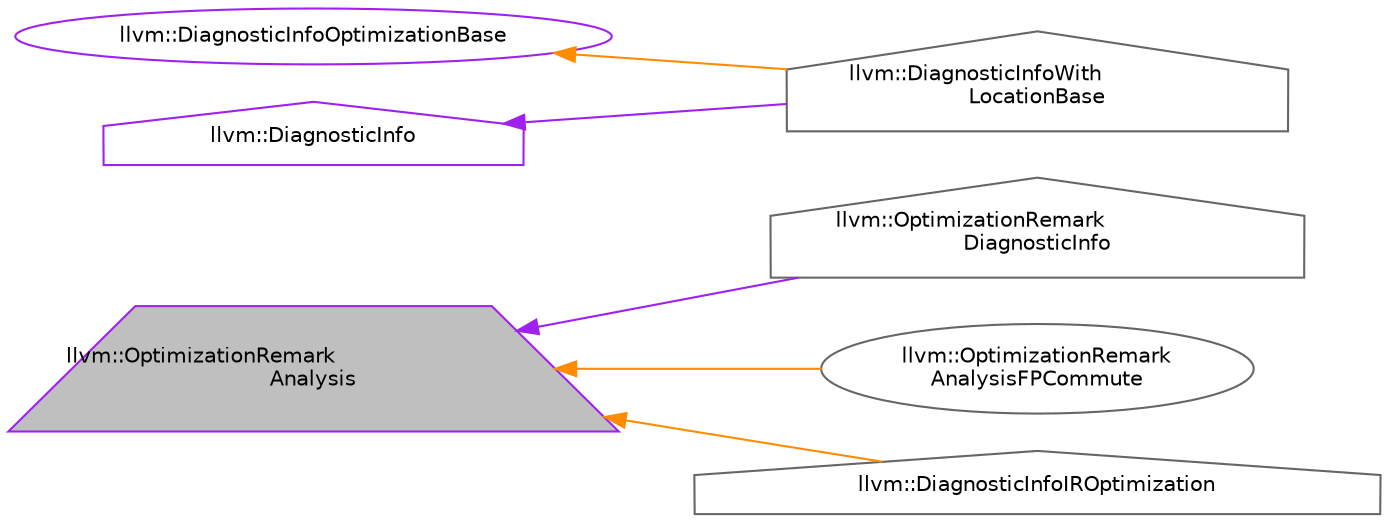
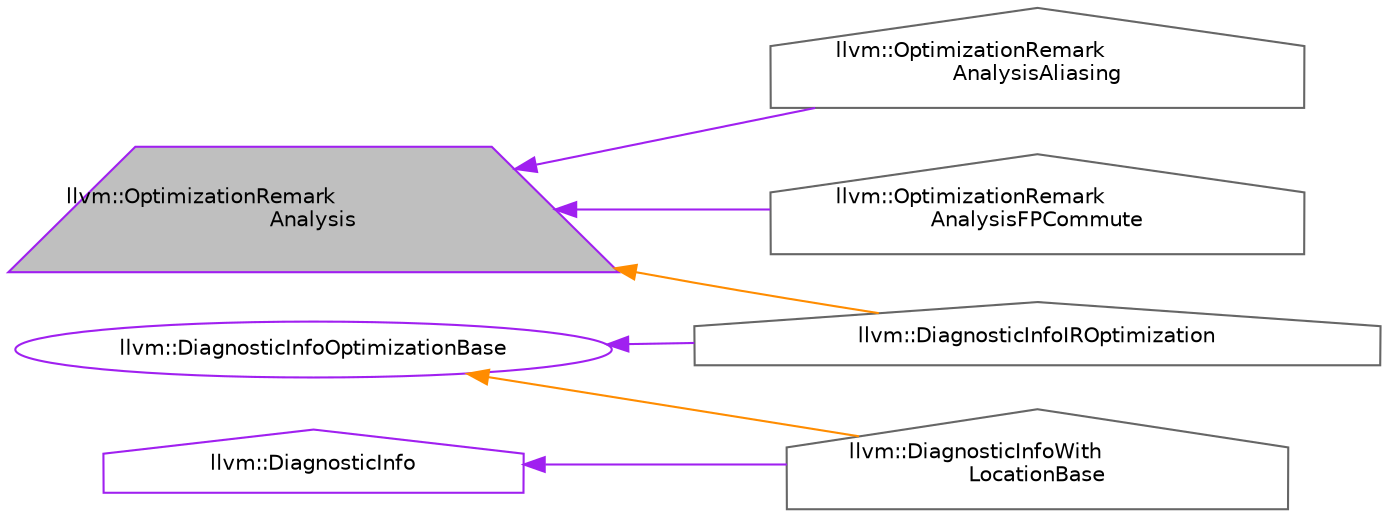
(1037, 233) -> (1037, 63)
none -> (661, 344)
(699, 369) -> (673, 209)
(1037, 369) -> (1037, 209)
